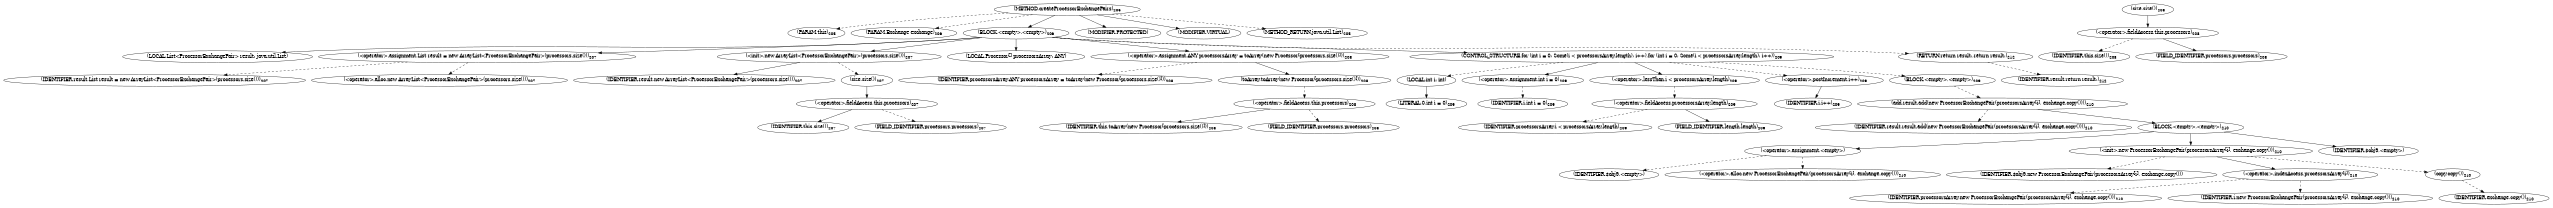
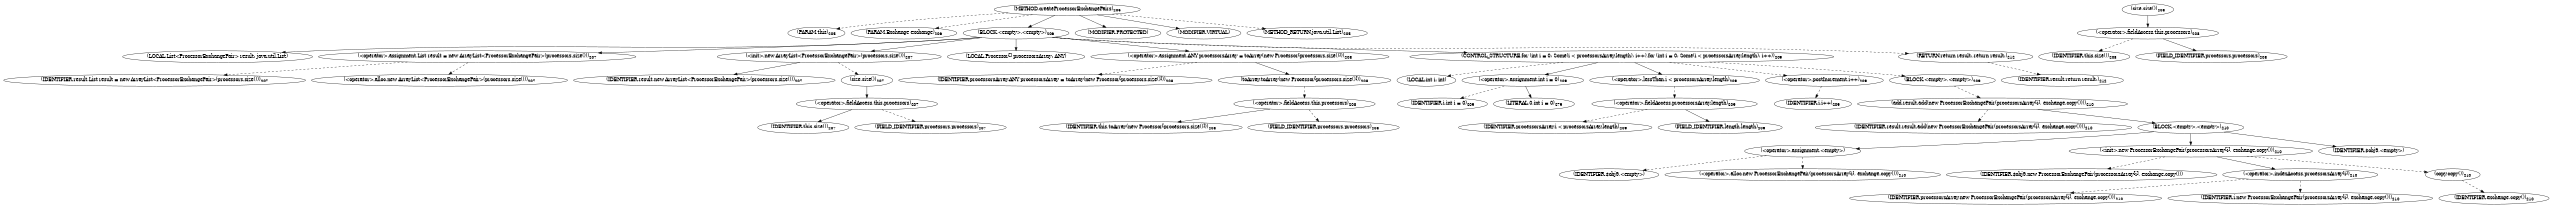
(1426, 90) -> (1528, 91)
(1819, 91) -> (1819, 91)
(1451, 103) -> (1559, 103)
